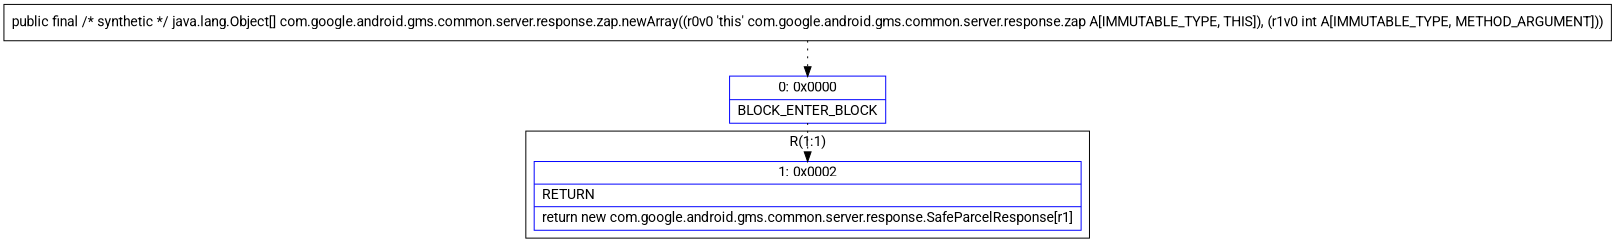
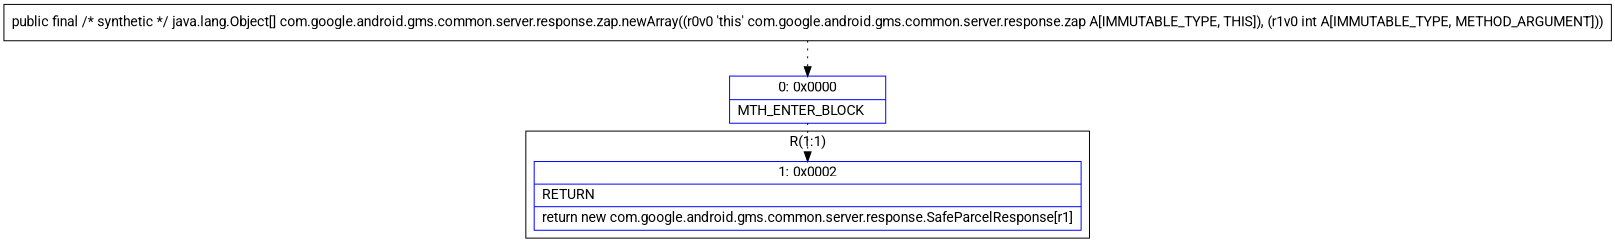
(808, 111) -> (801, 111)
